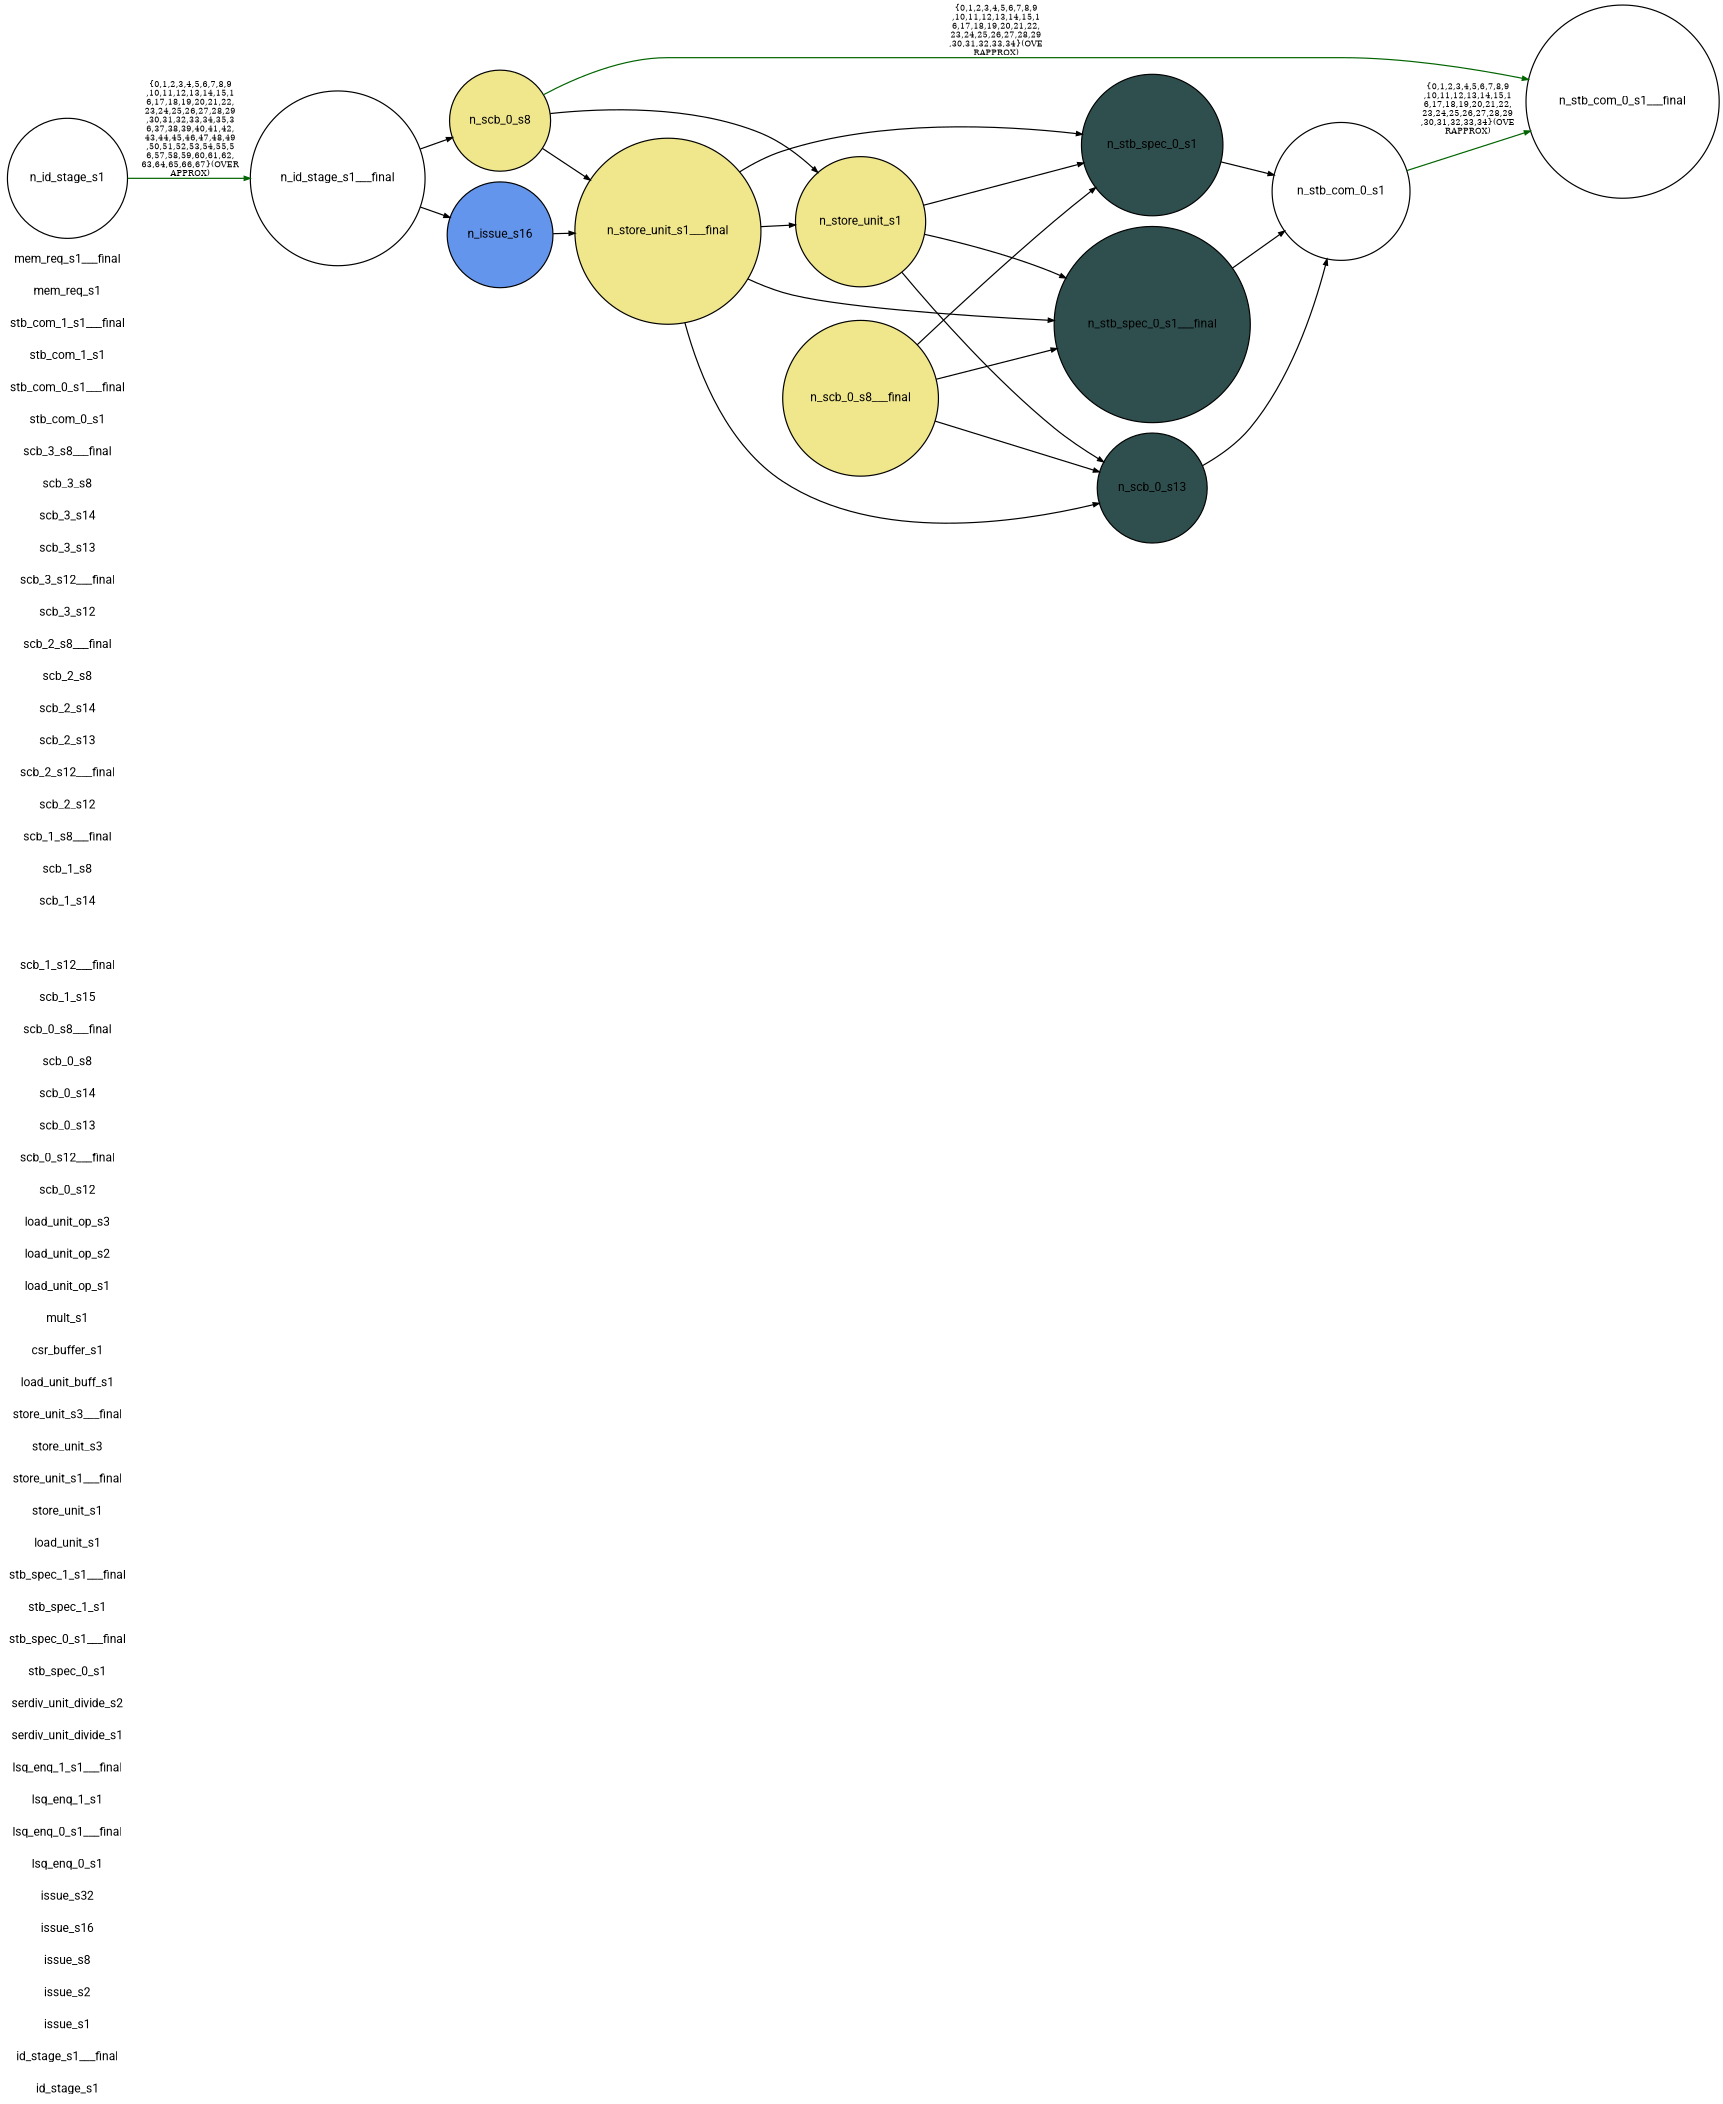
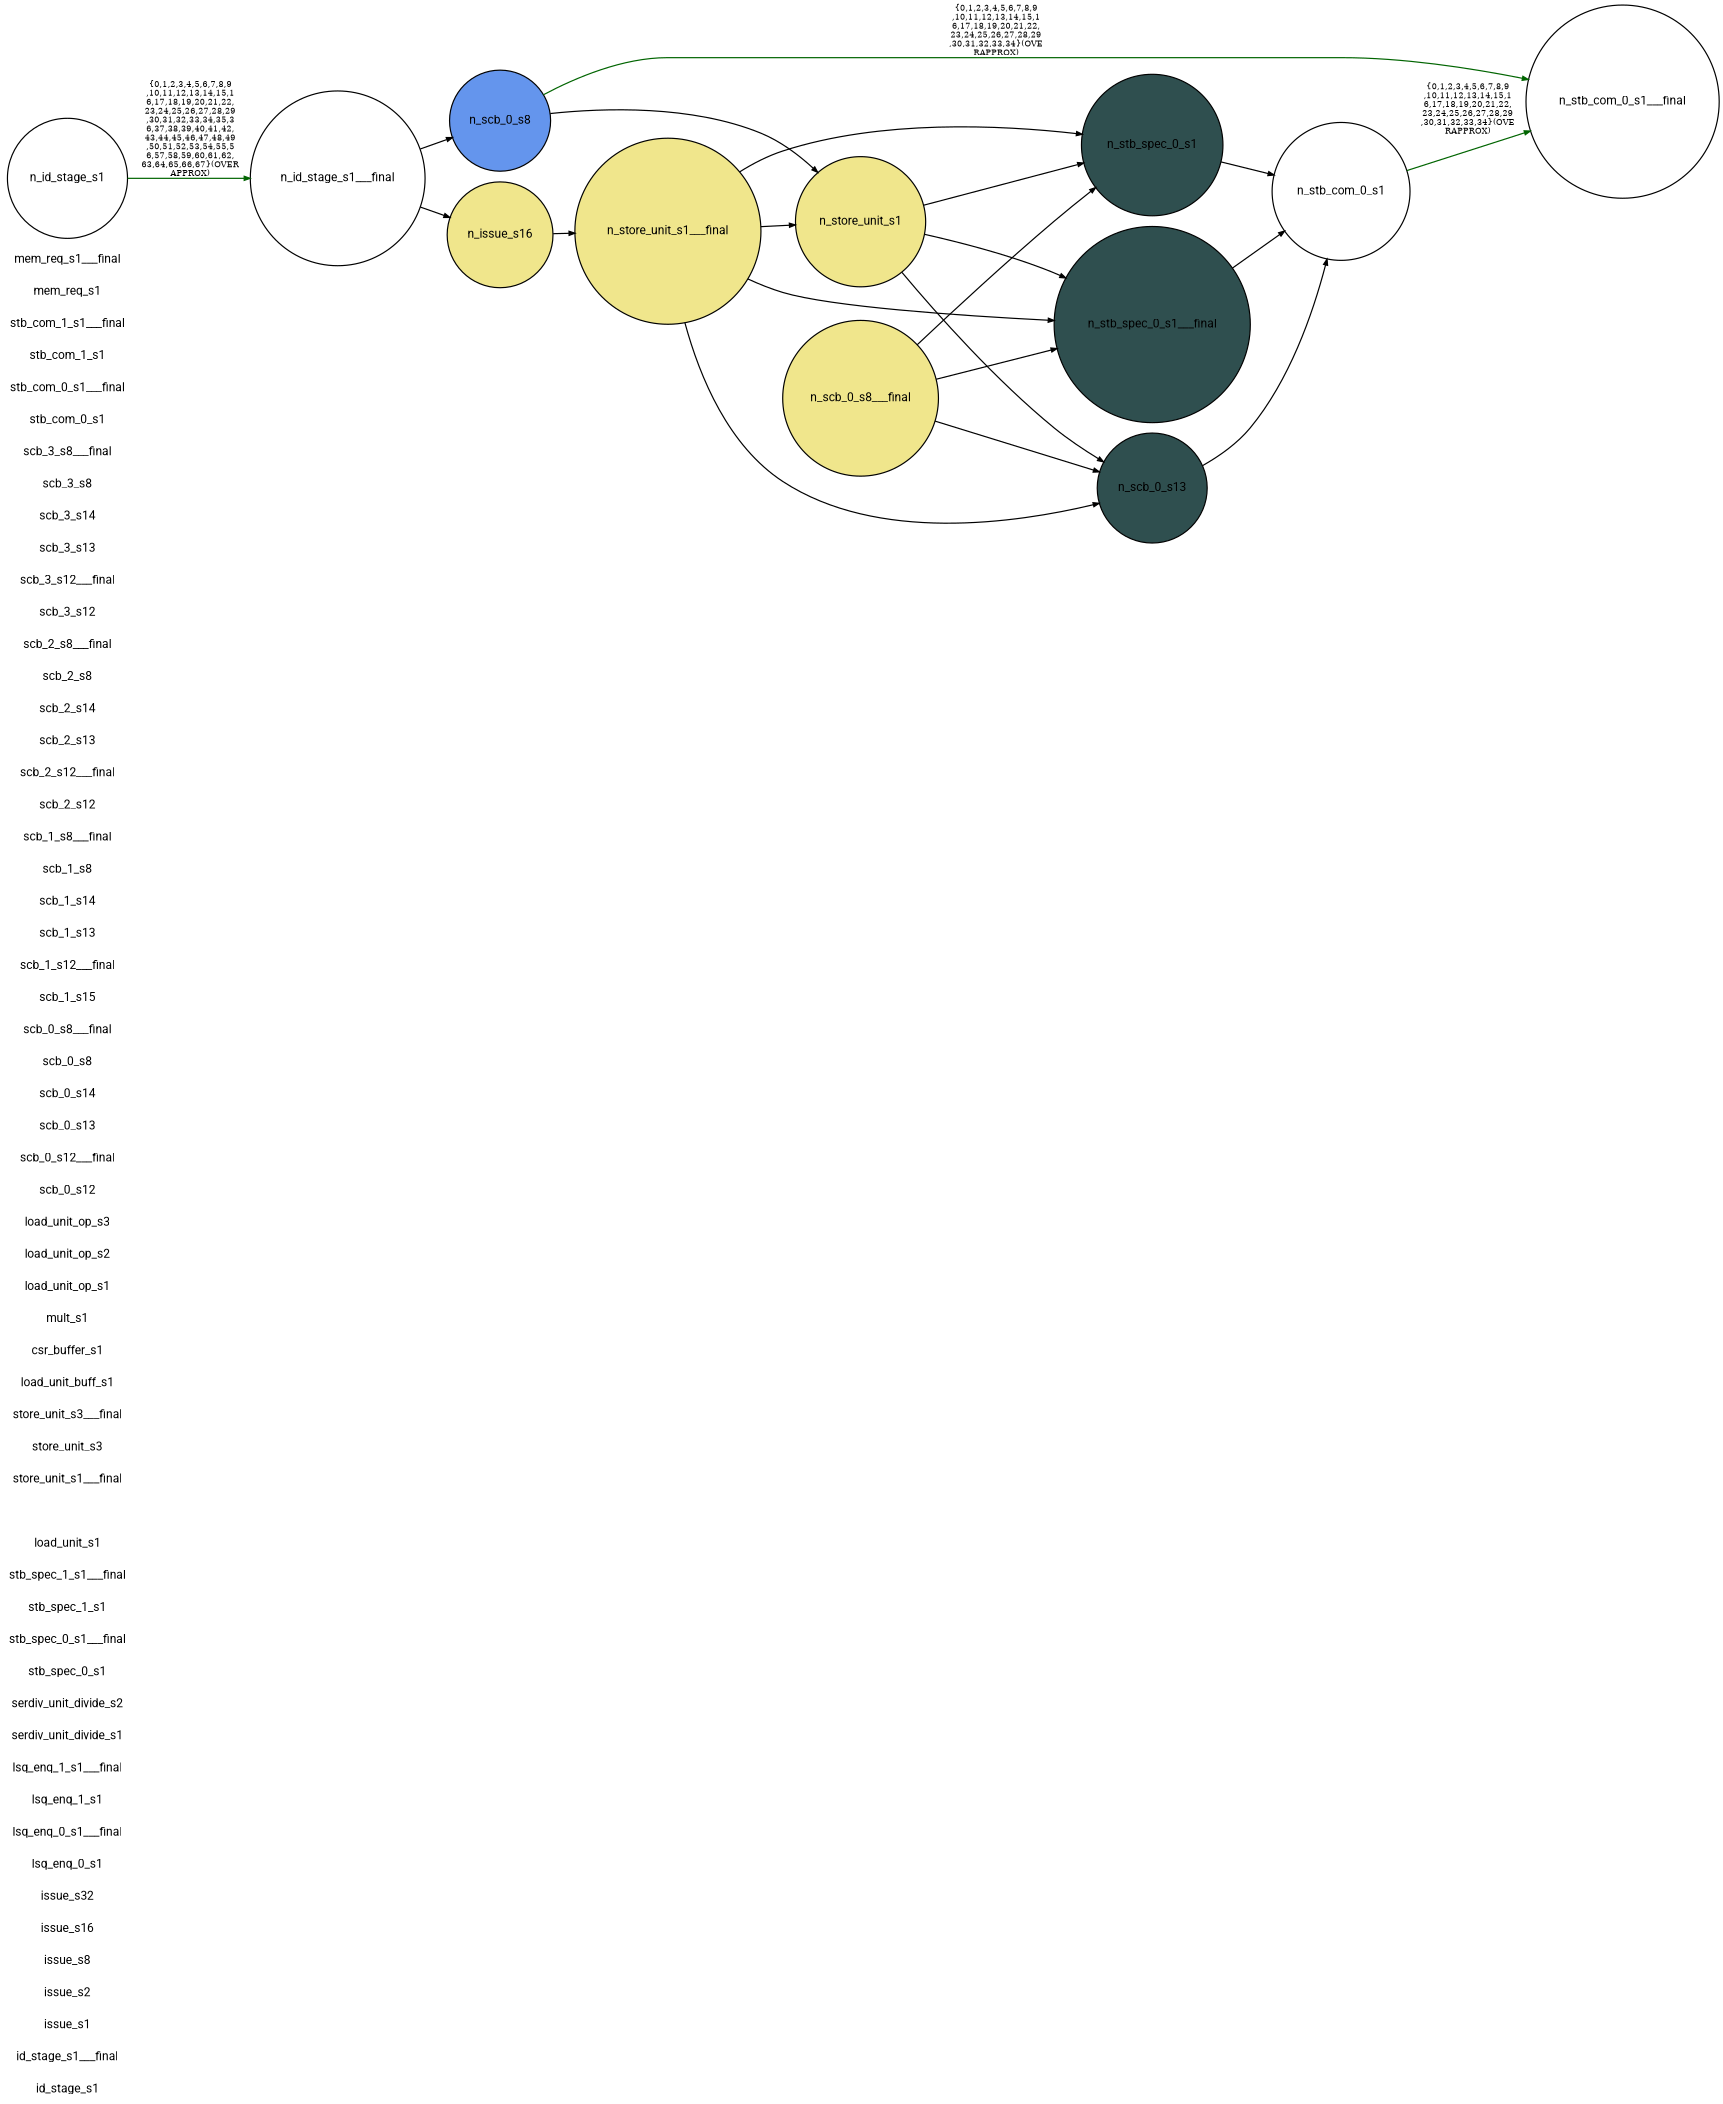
(500, 121) -> (500, 121)
(564, 163) -> none
(500, 235) -> (500, 235)
none -> (67, 934)
(67, 1512) -> none
